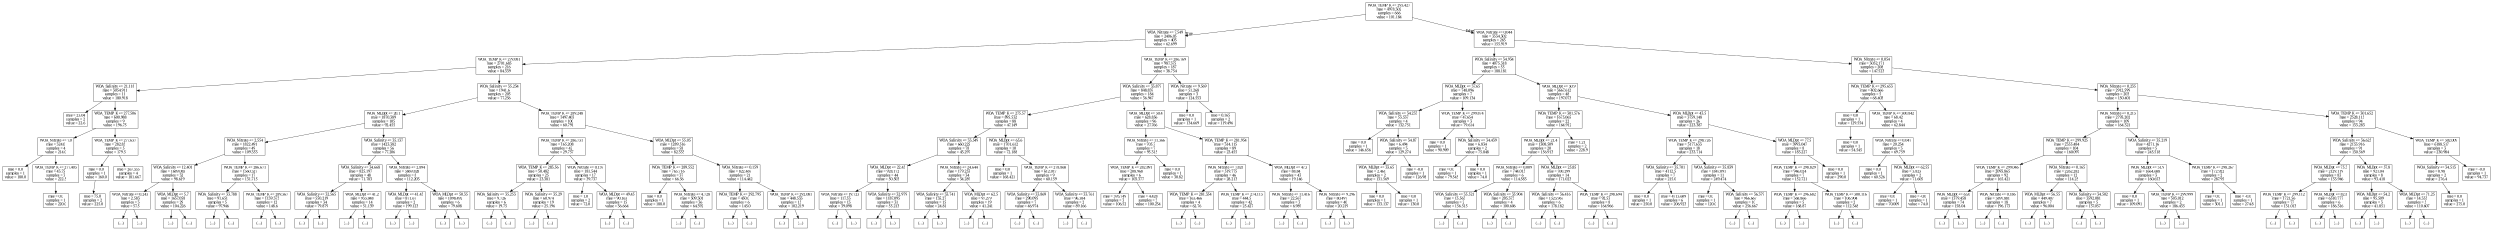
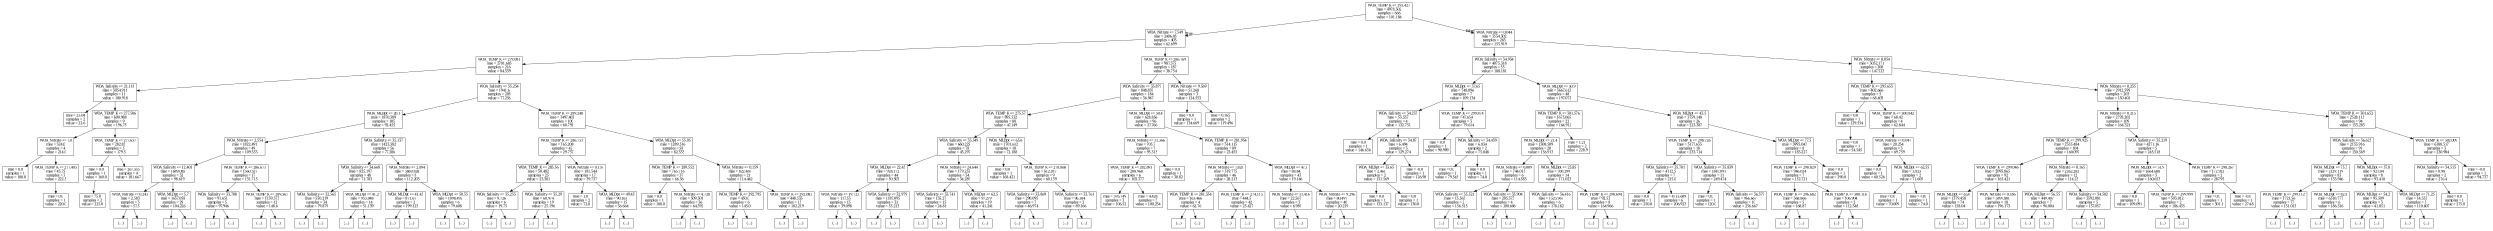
(2372, 186) -> (2375, 188)
